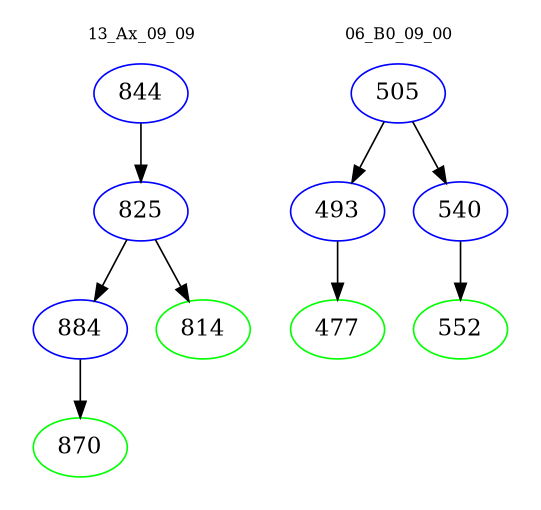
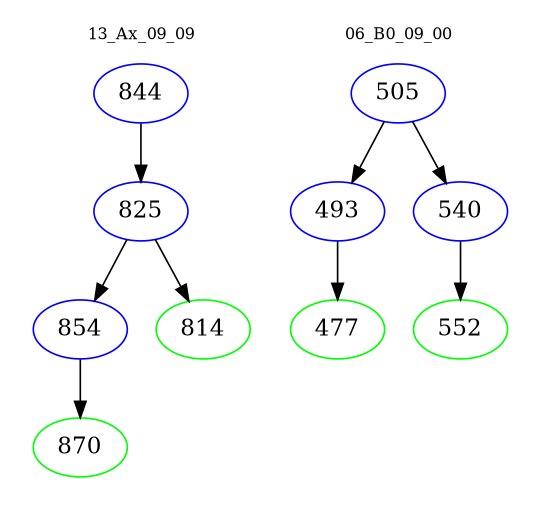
(80, 329) -> (80, 329)
